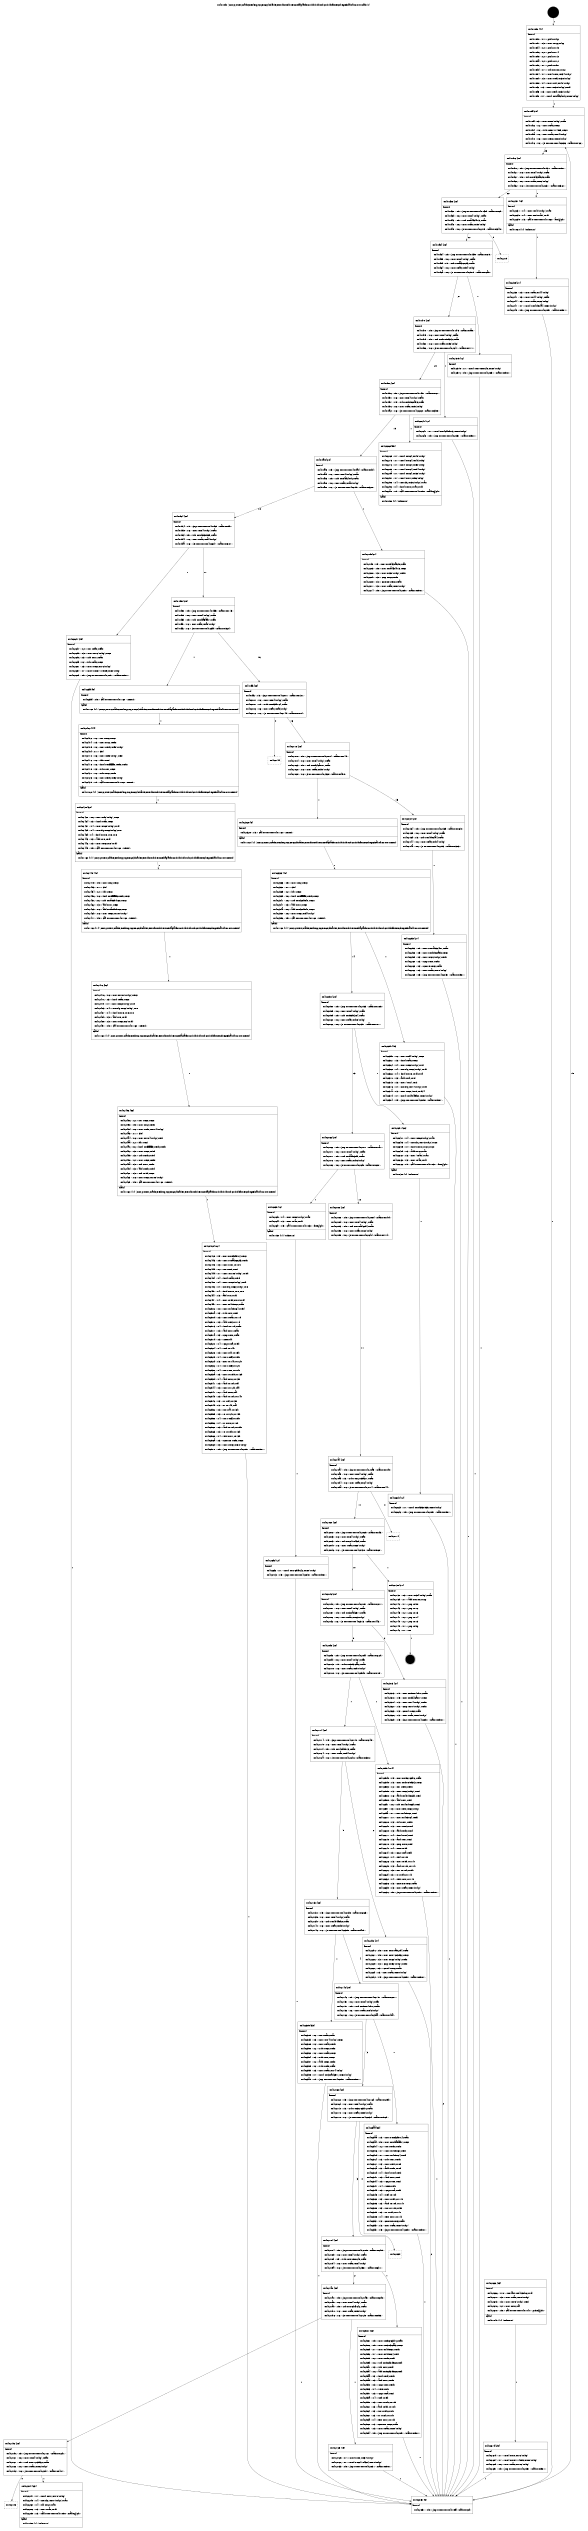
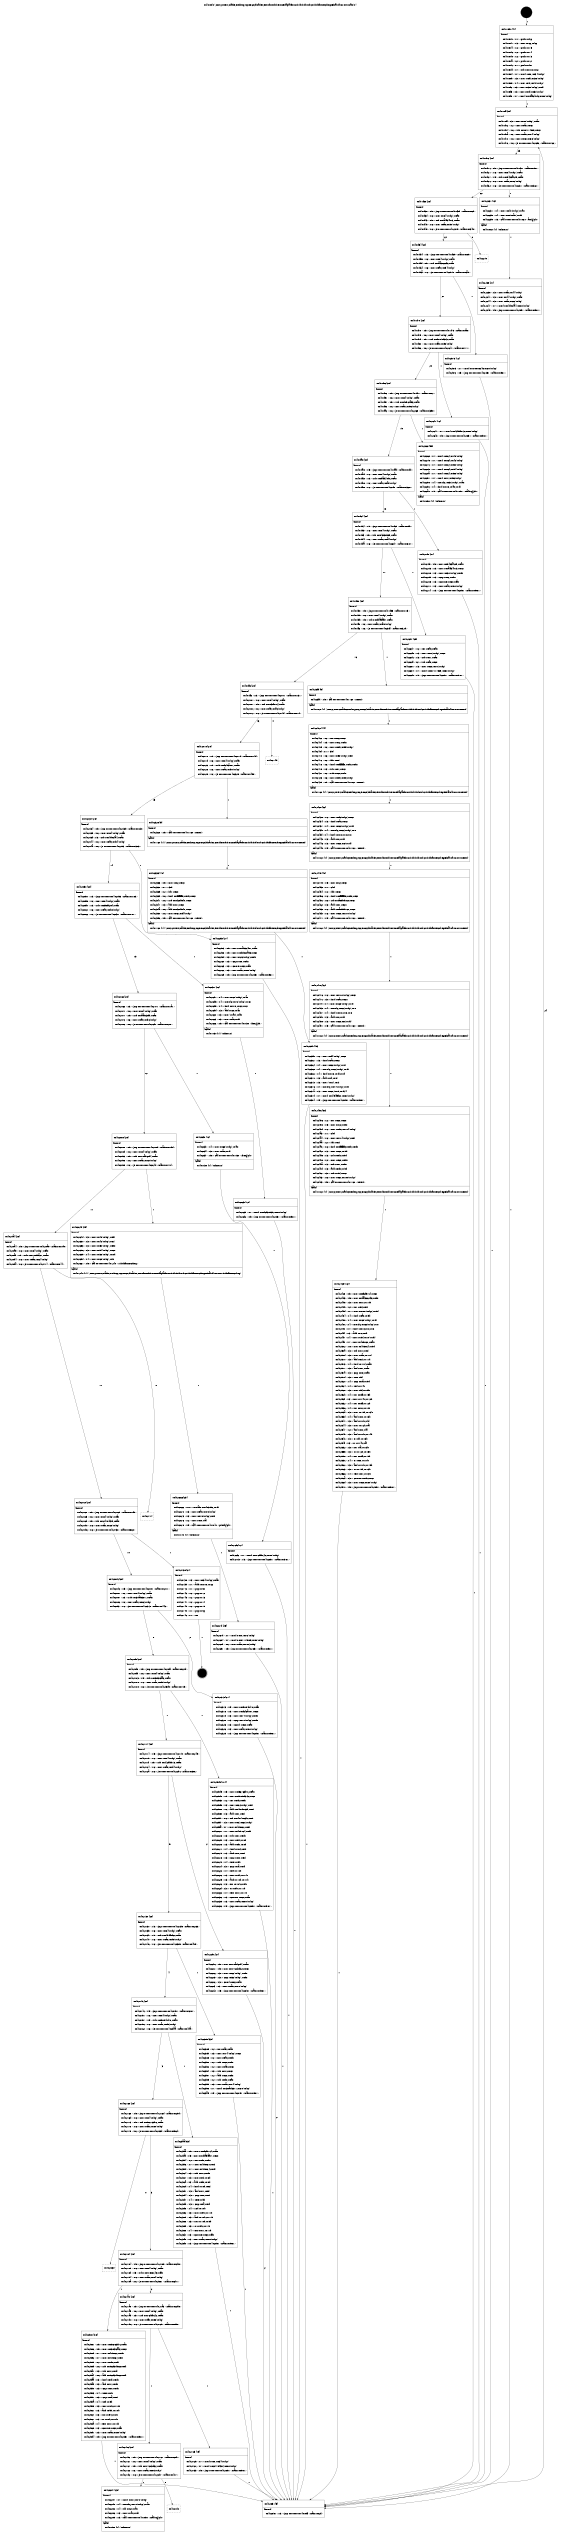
(351, 962) -> (110, 866)
(572, 1073) -> (545, 1011)
none -> (156, 1250)
